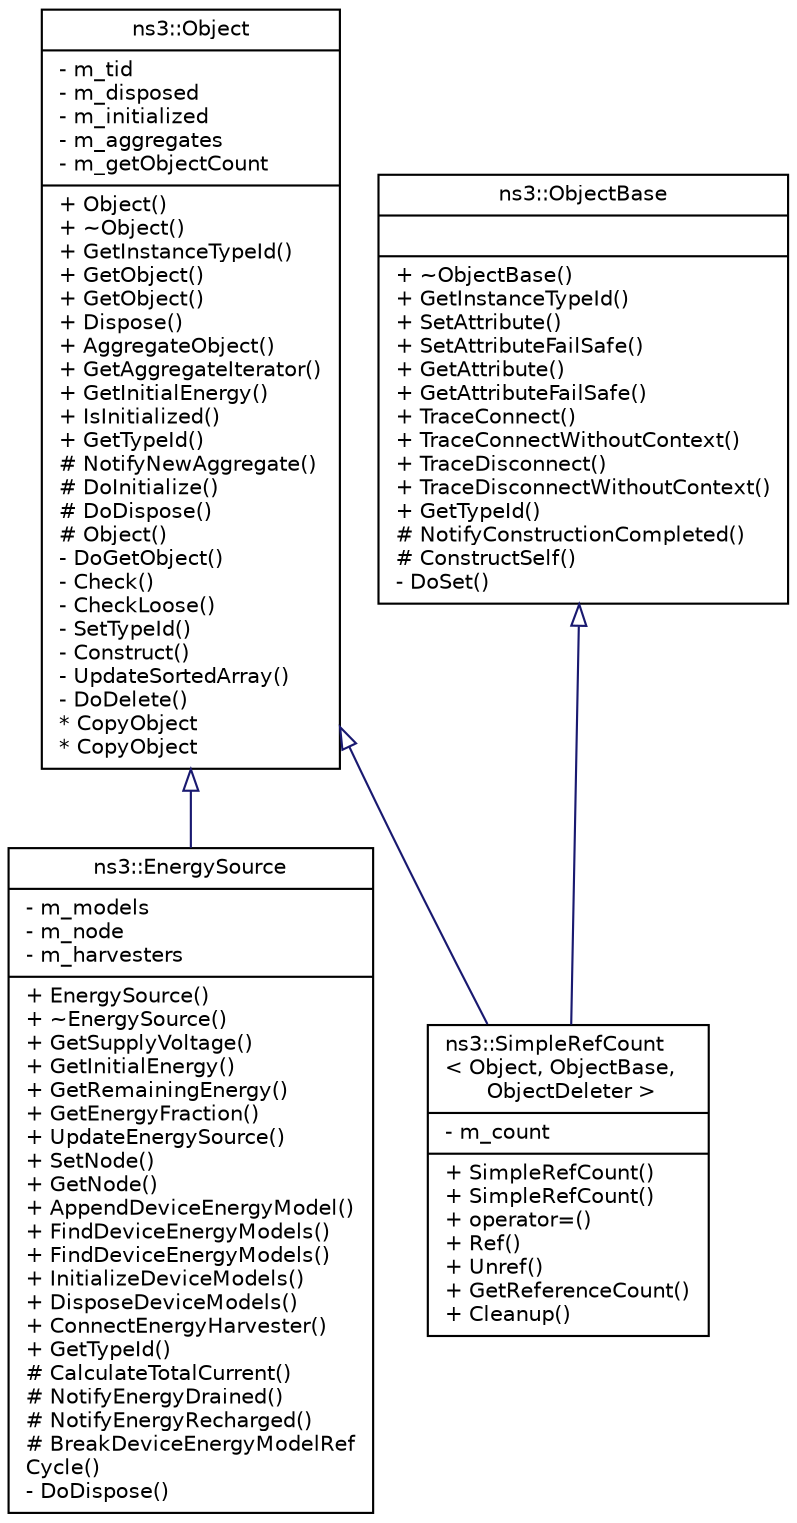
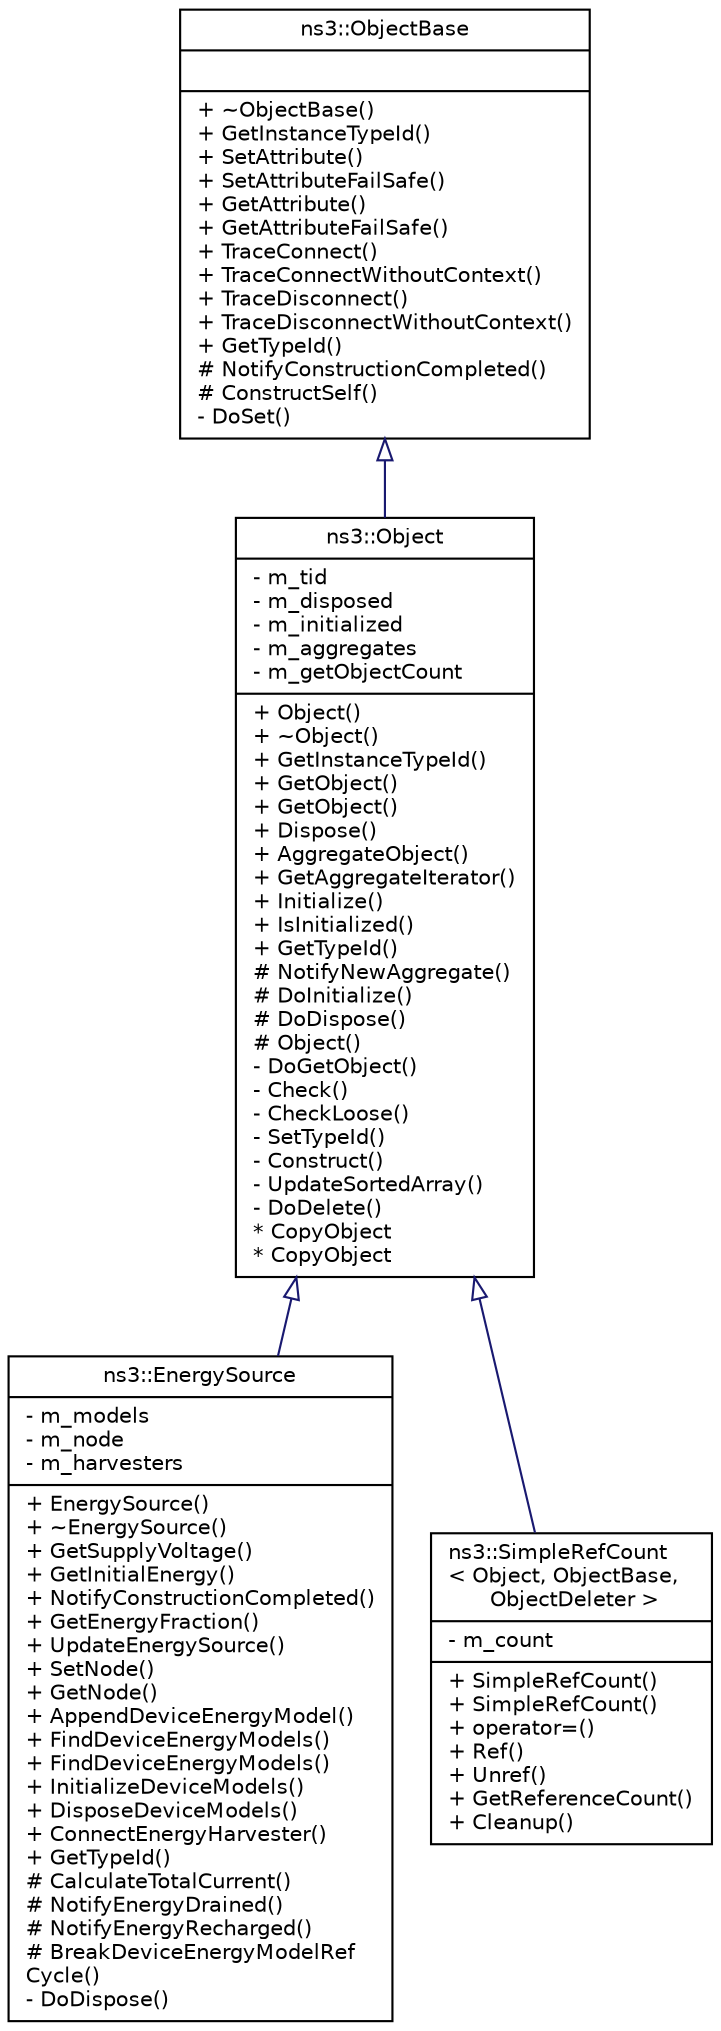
(164, 394) -> (318, 902)
(575, 825) -> (385, 489)
(158, 1090) -> (201, 1599)
